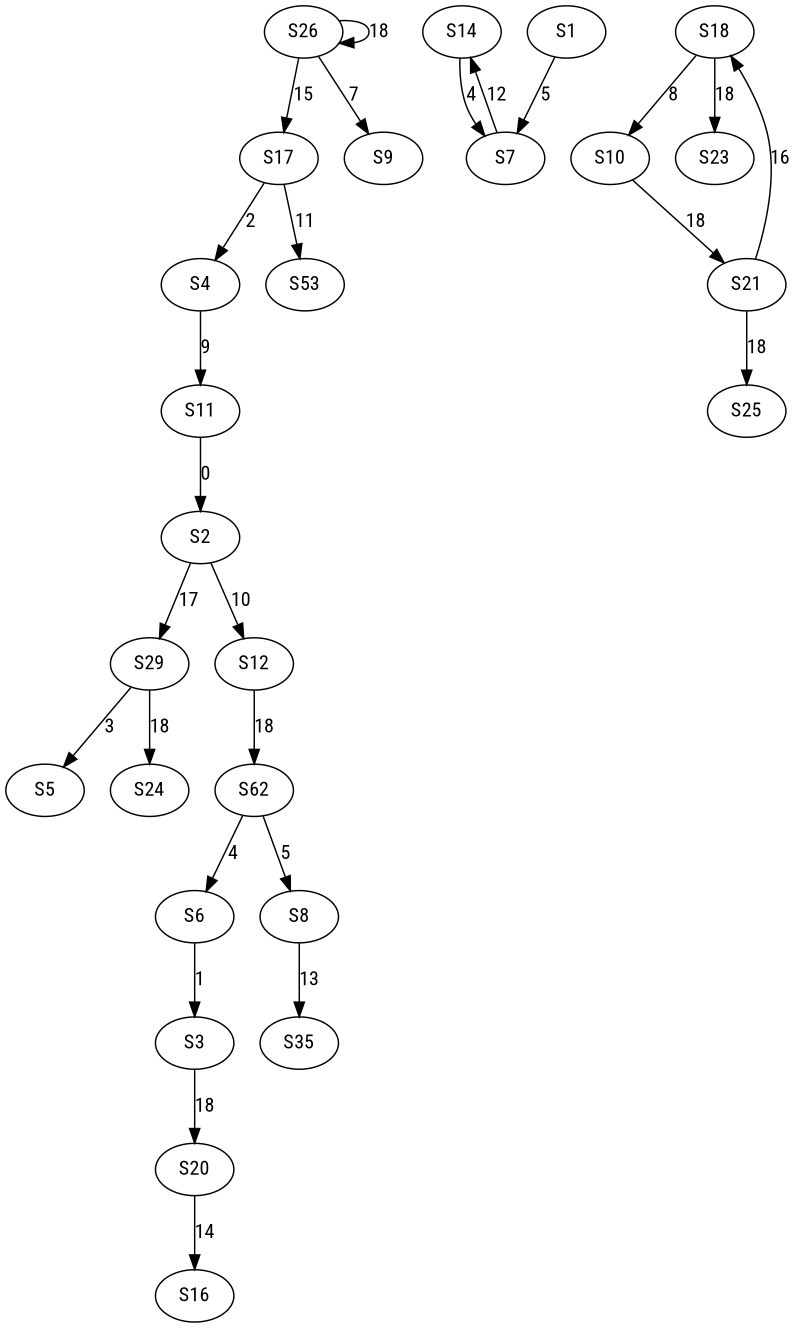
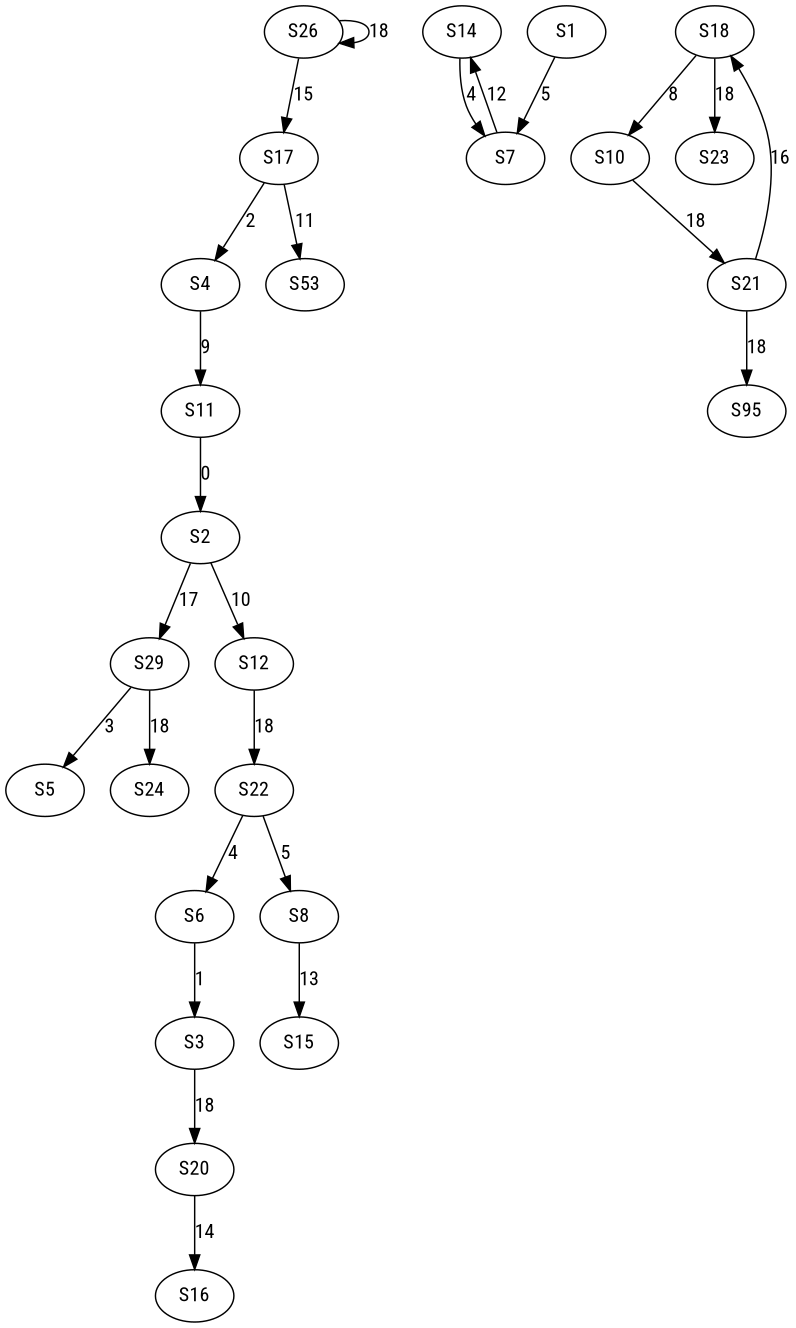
(384, 158) -> none
(747, 411) -> (747, 411)
(254, 790) -> (254, 790)
(299, 1043) -> (299, 1043)
